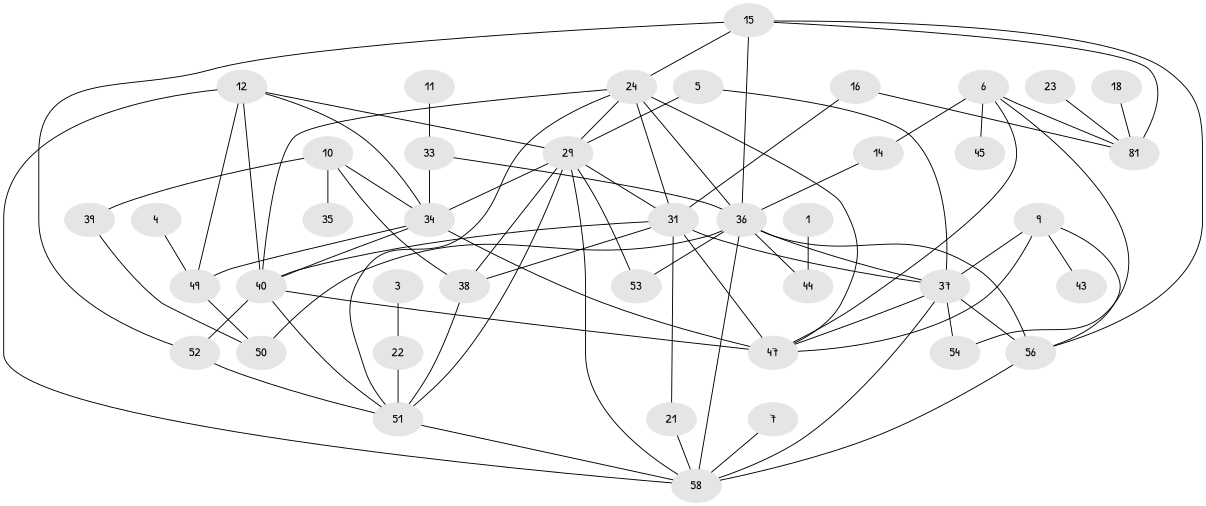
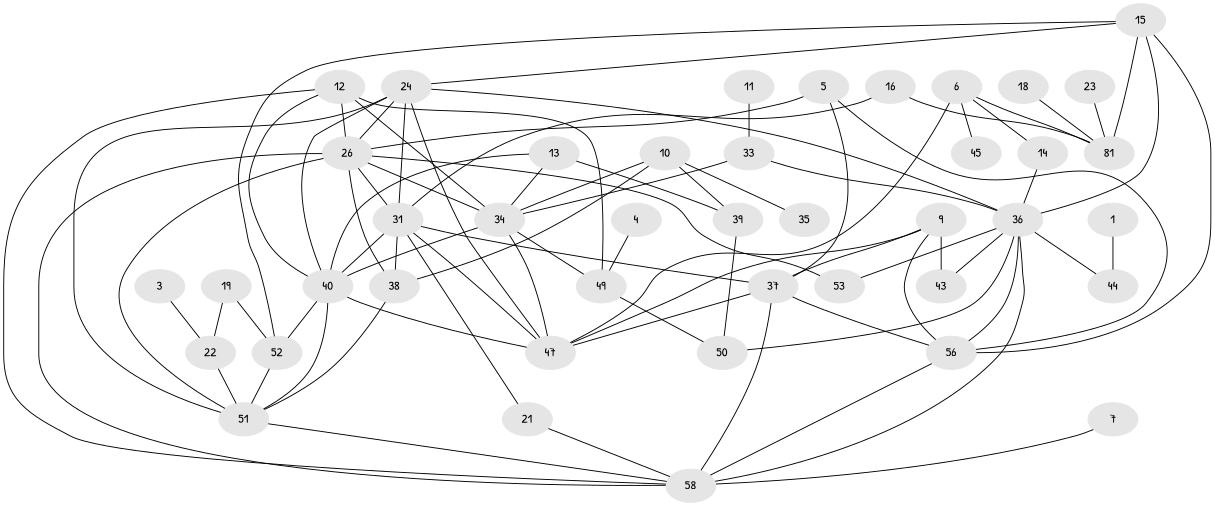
none -> (554, 153)
(568, 153) -> (347, 153)
none -> (1113, 178)
(840, 258) -> (979, 253)
none -> (226, 286)
(955, 353) -> none
